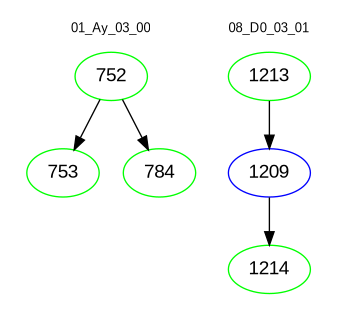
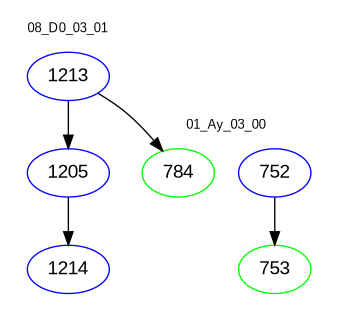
(111, 76) -> (275, 173)
(269, 76) -> (68, 76)
(132, 119) -> (140, 126)
(269, 173) -> (68, 173)
(269, 269) -> (68, 269)
